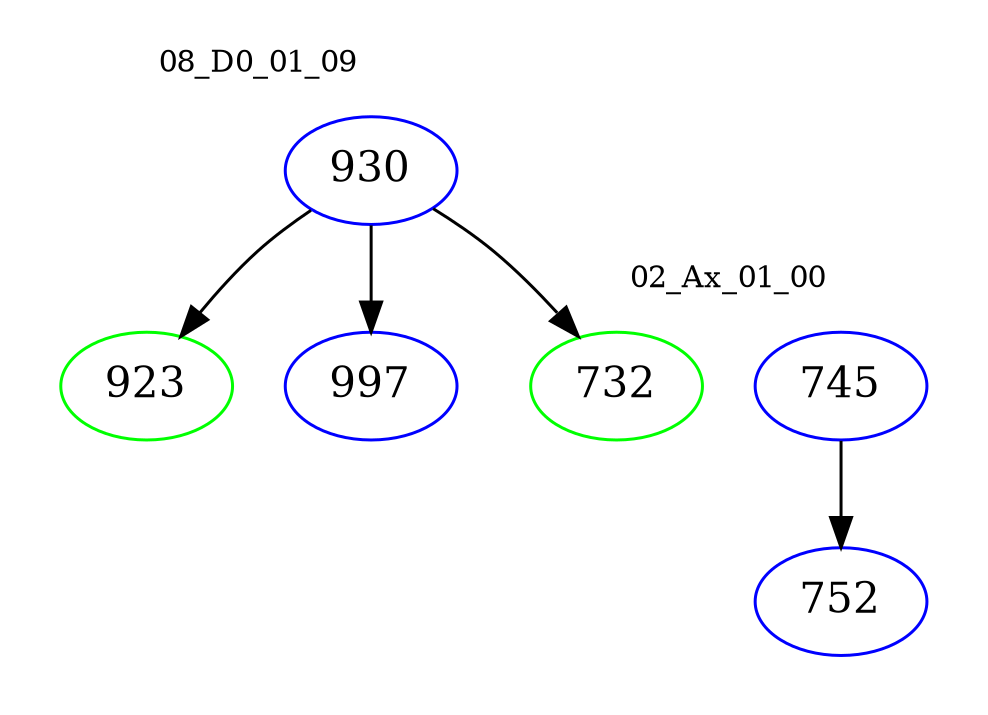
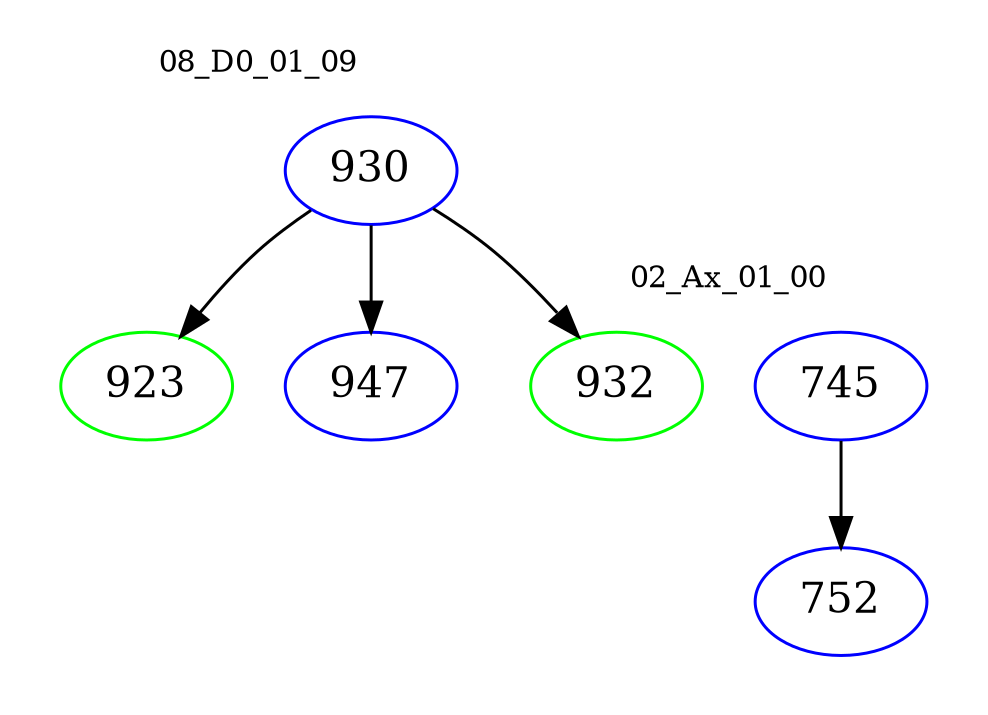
(371, 386) -> (371, 386)
(617, 386) -> (617, 386)
